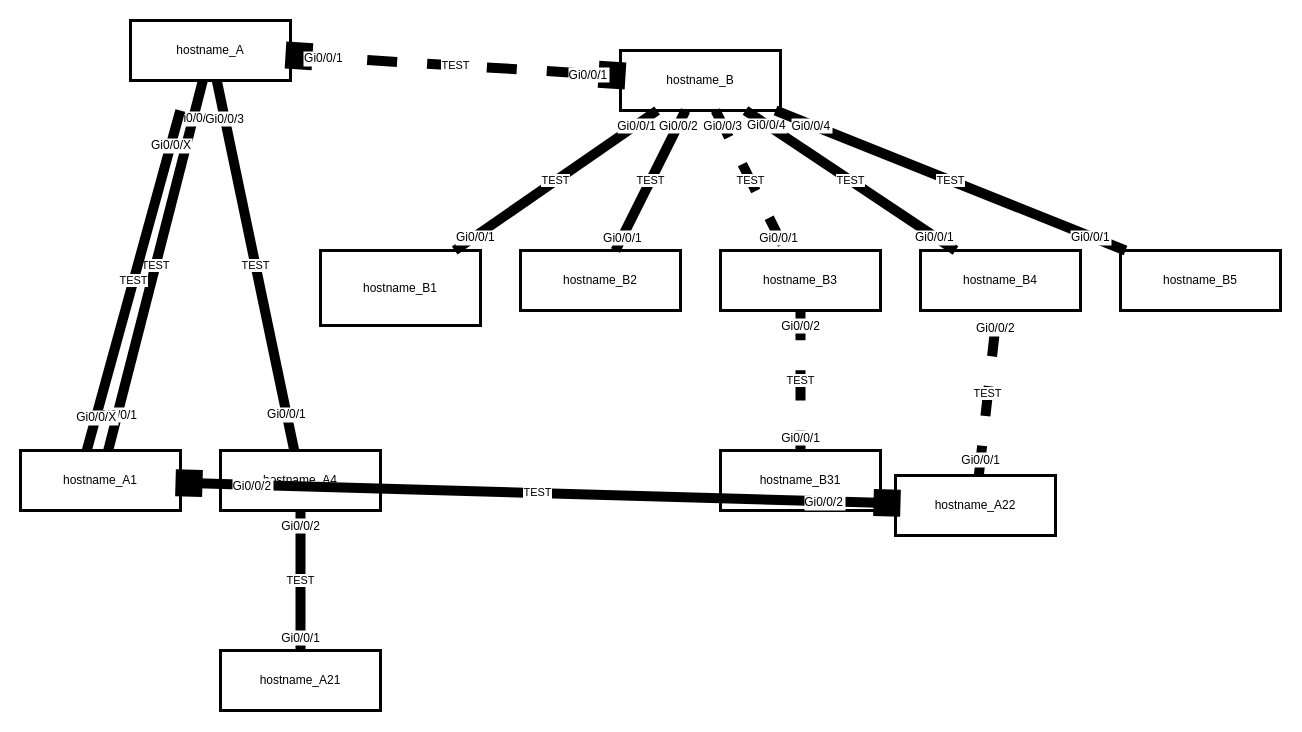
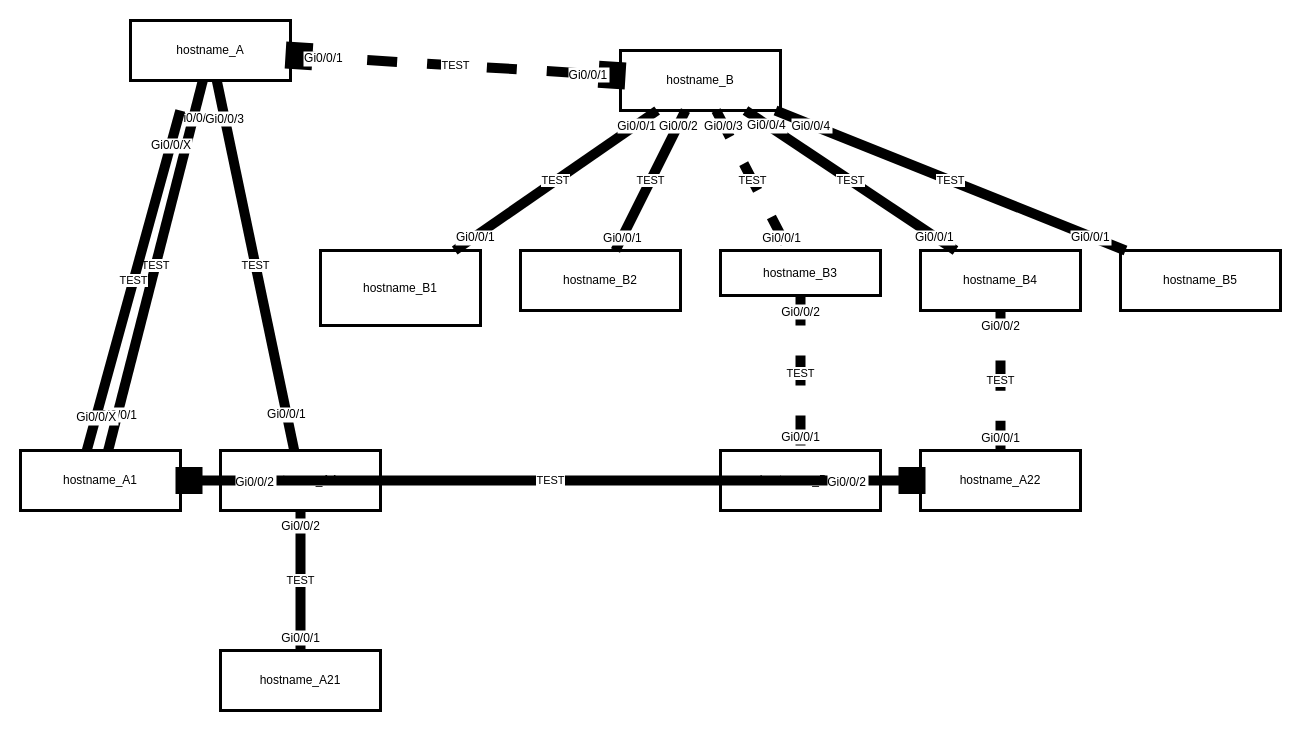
(801, 281) -> (801, 273)
(801, 481) -> (801, 481)
(976, 506) -> (1001, 481)
